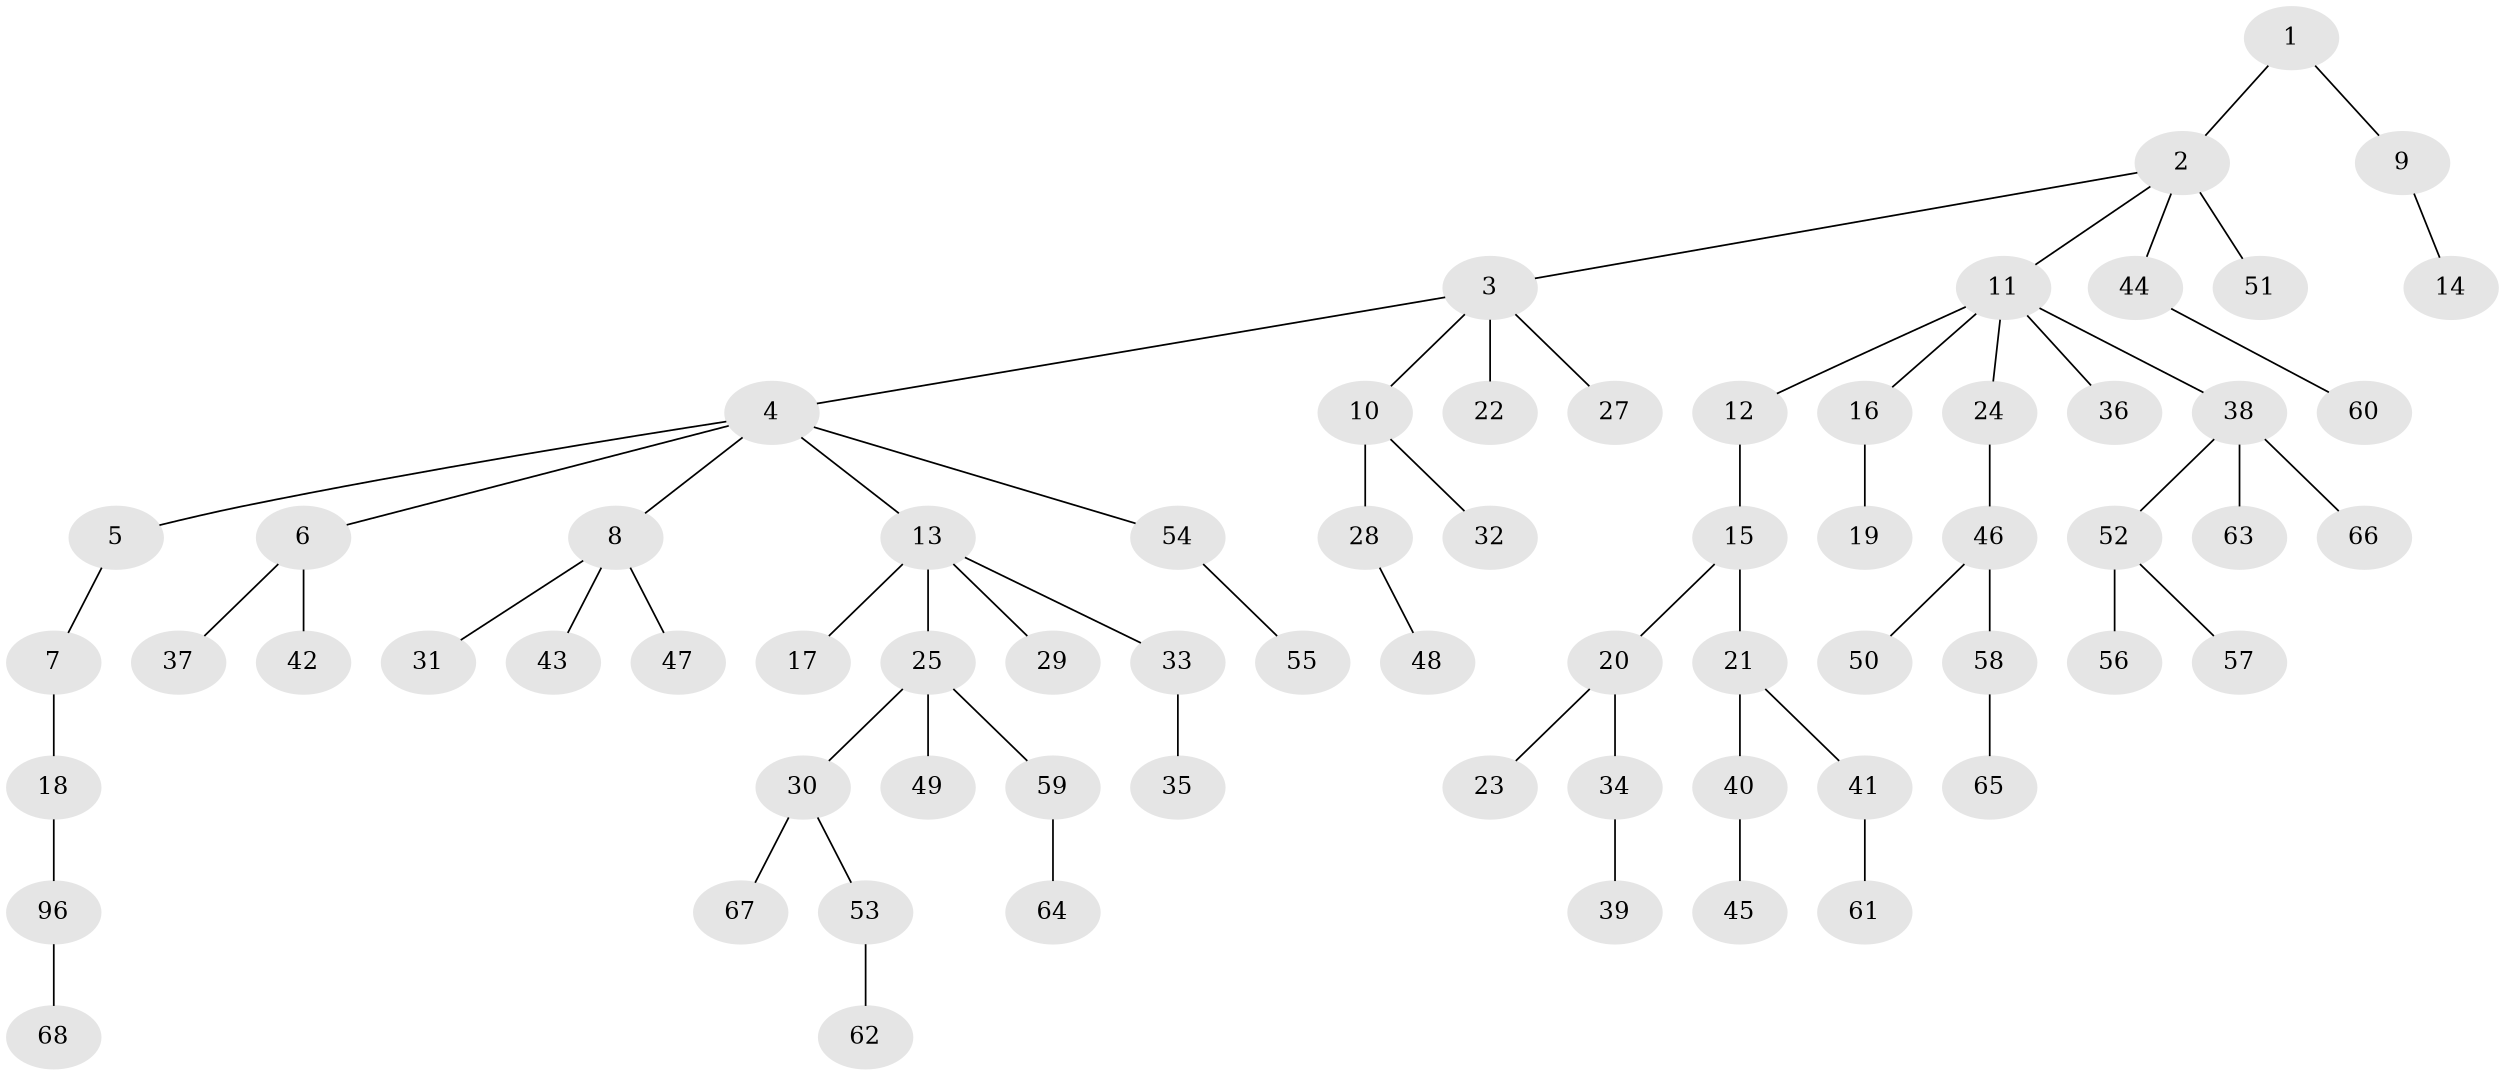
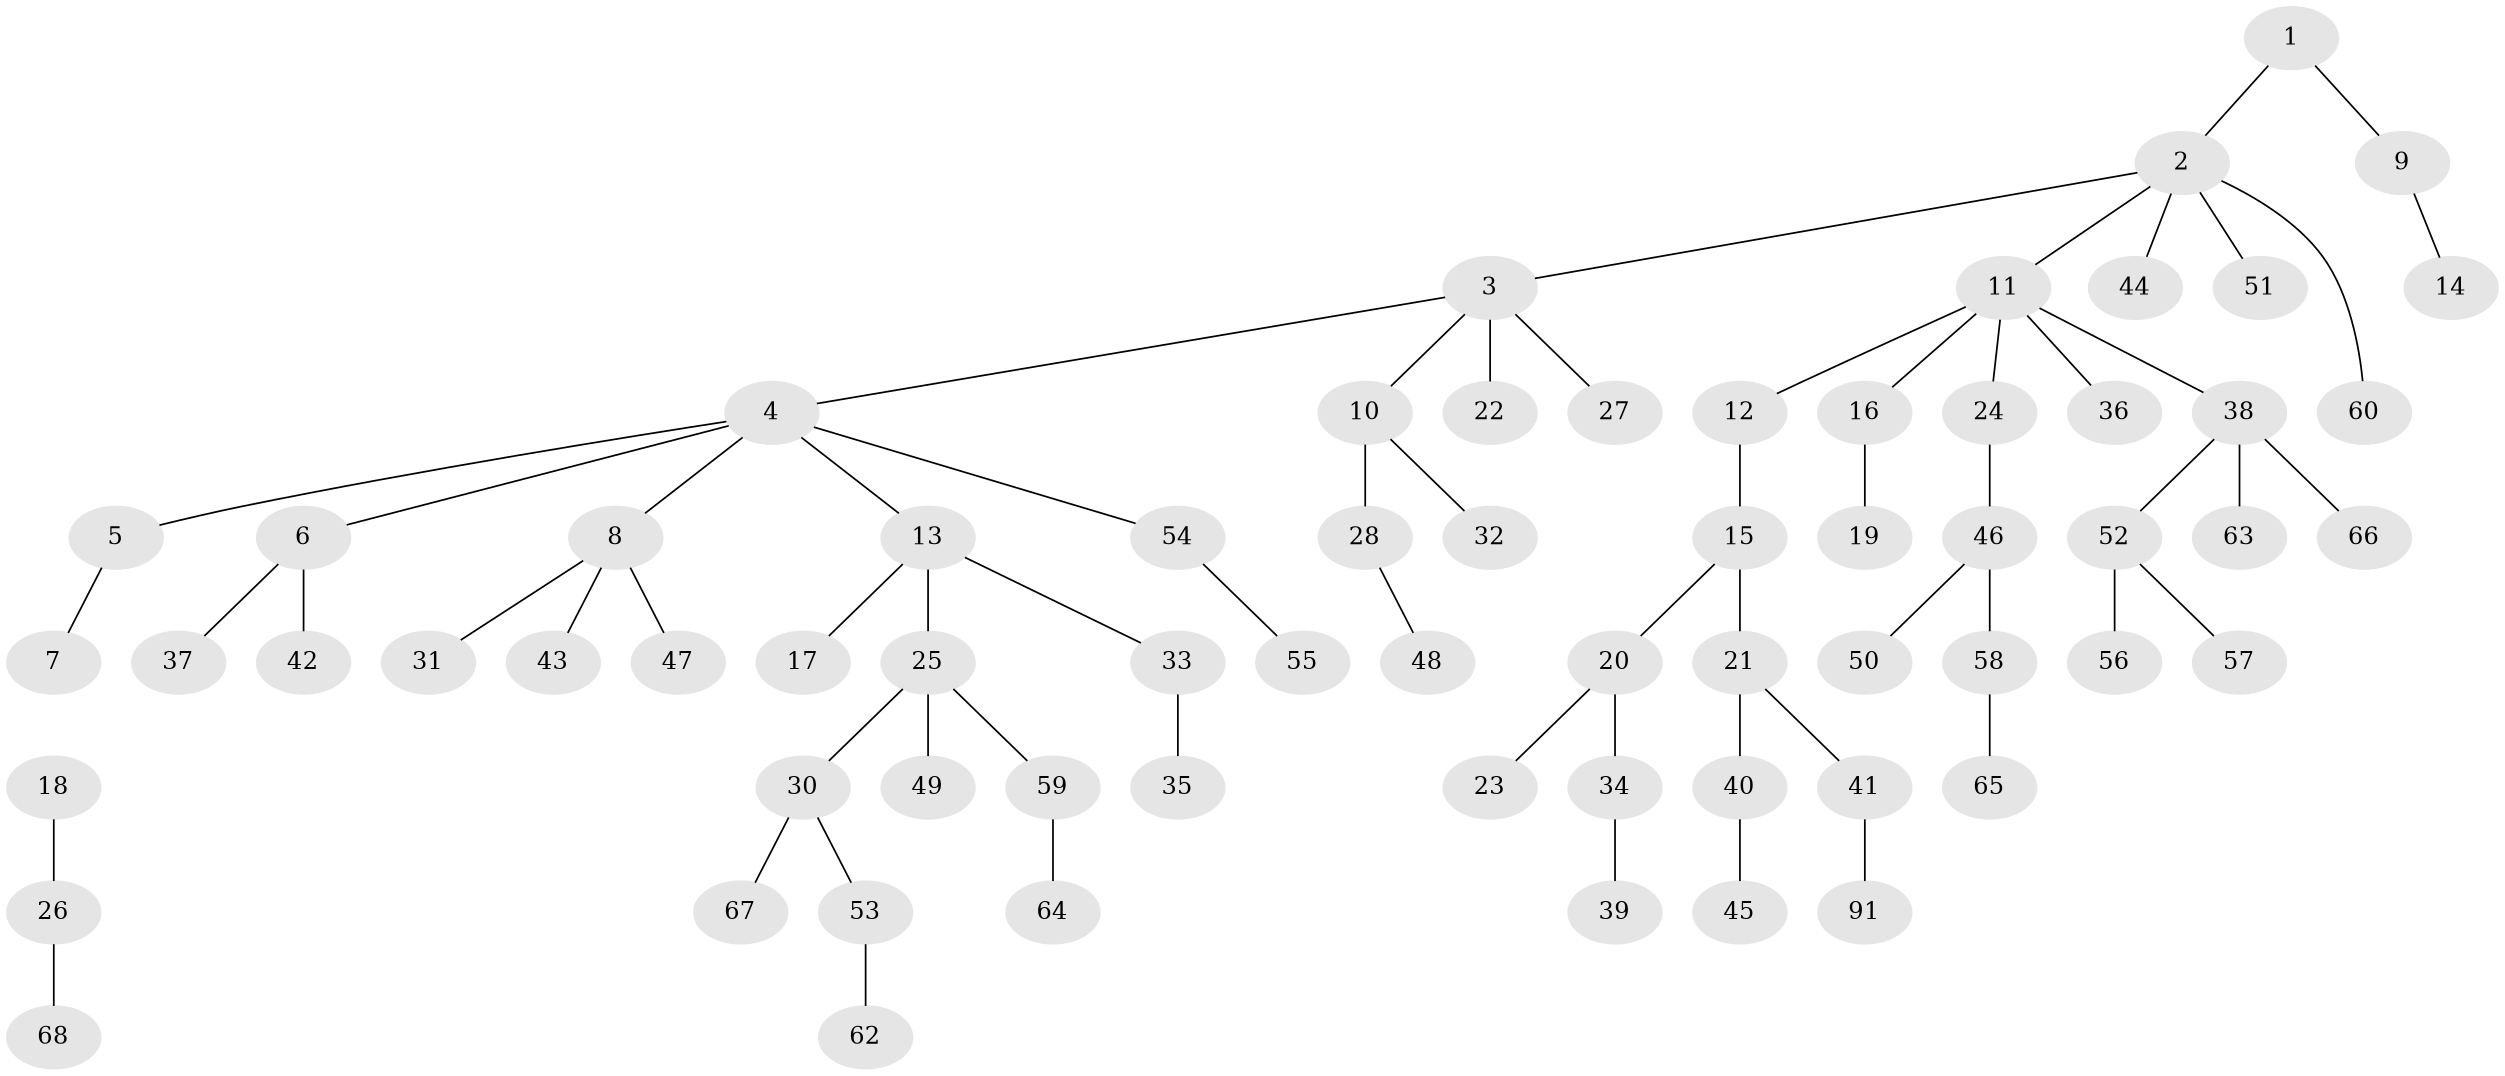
(2250, 350) -> (2324, 259)
(1053, 663) -> none
(54, 725) -> none
(54, 912) -> (54, 912)
(1865, 912) -> (1865, 912)
